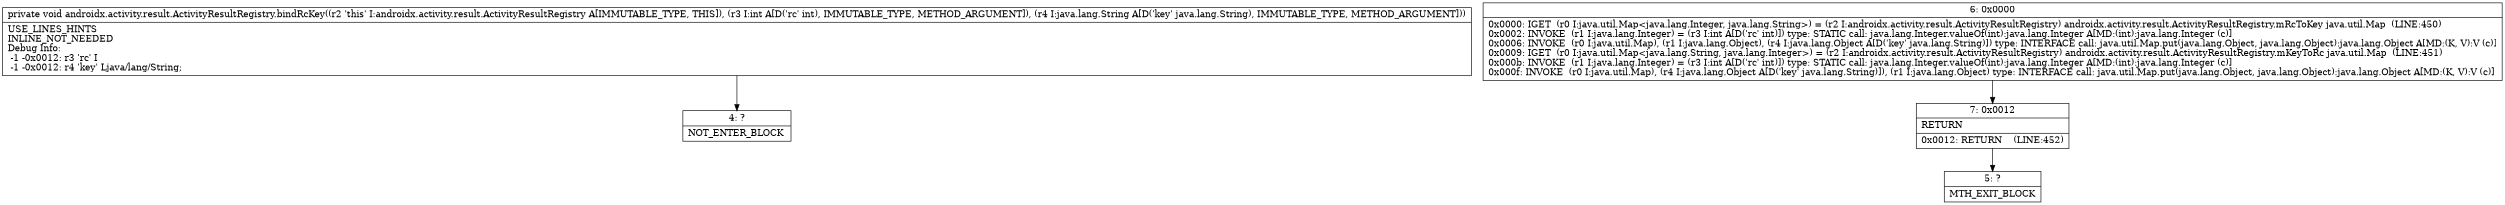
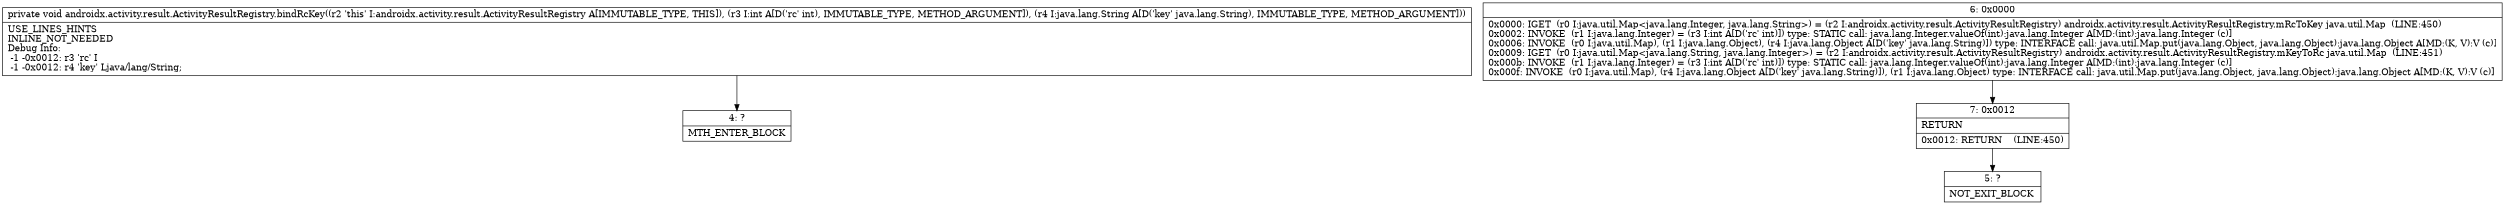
(736, 133) -> (737, 133)
(1993, 141) -> (1993, 141)
(1993, 194) -> (1992, 194)
